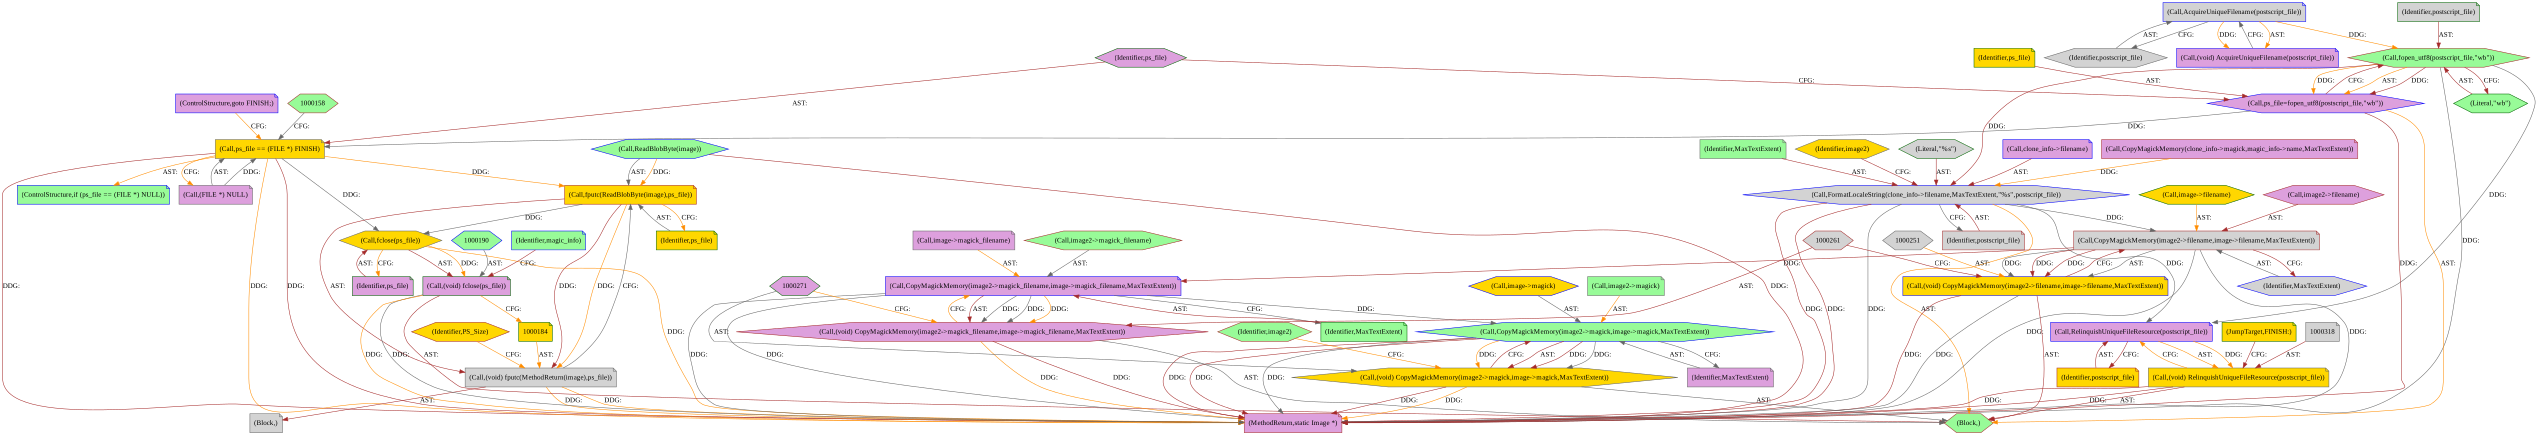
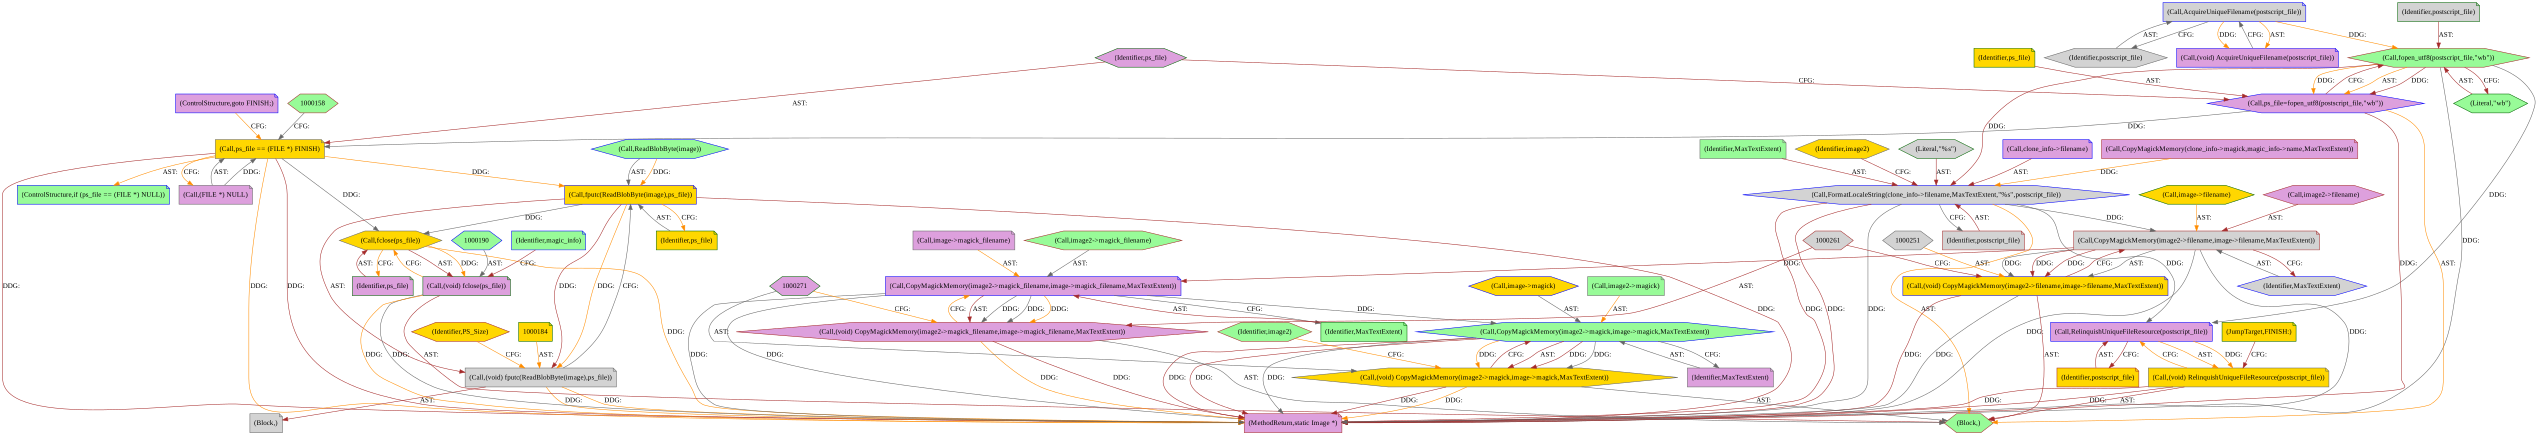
(631, 195) -> (631, 195)
(1524, 234) -> (1495, 249)
(499, 307) -> (407, 268)
(2323, 332) -> none
(541, 377) -> (541, 377)
